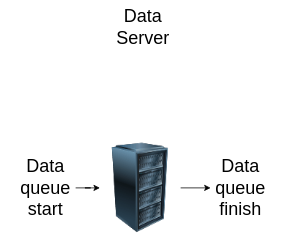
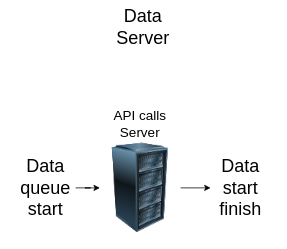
none -> (140, 124)
(240, 188) -> (240, 188)
